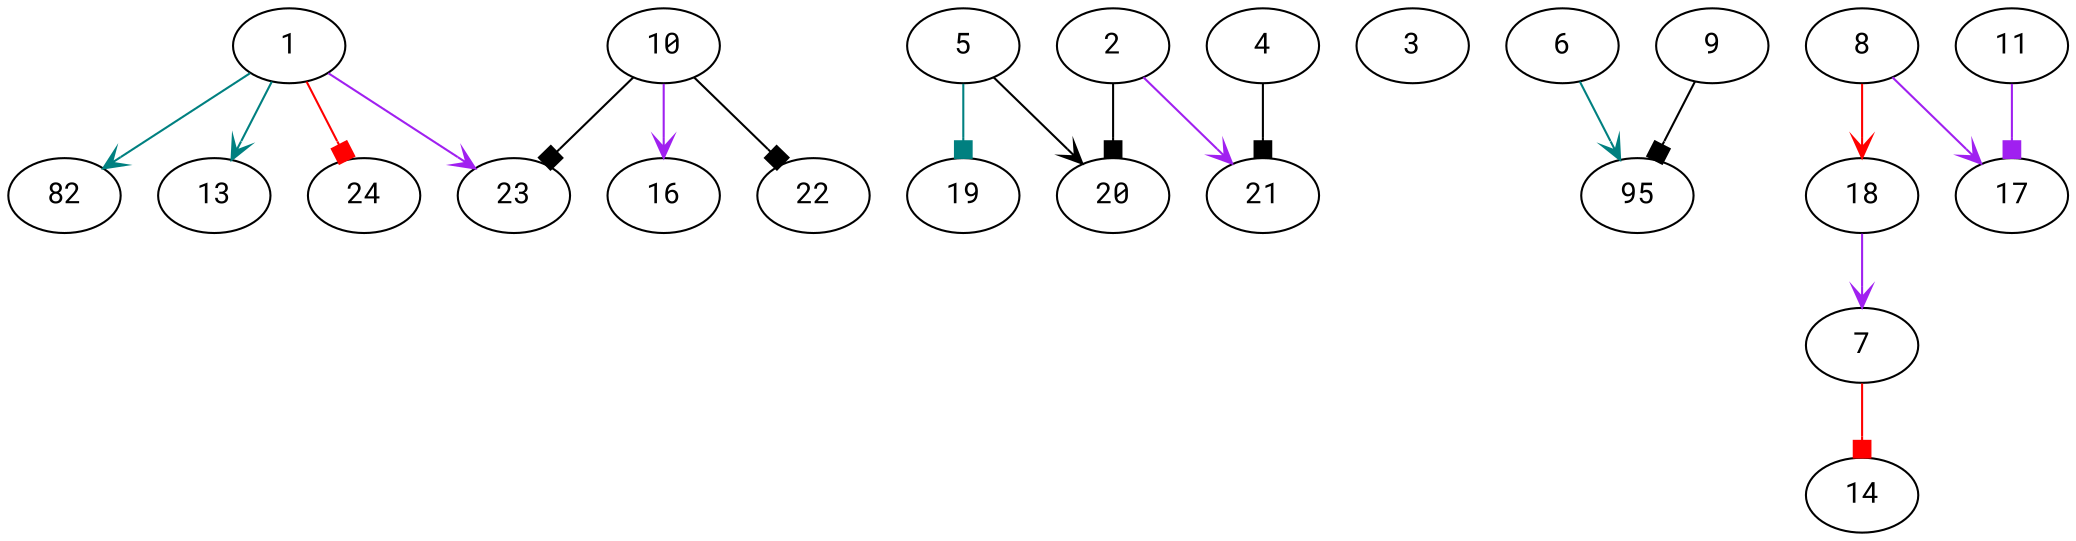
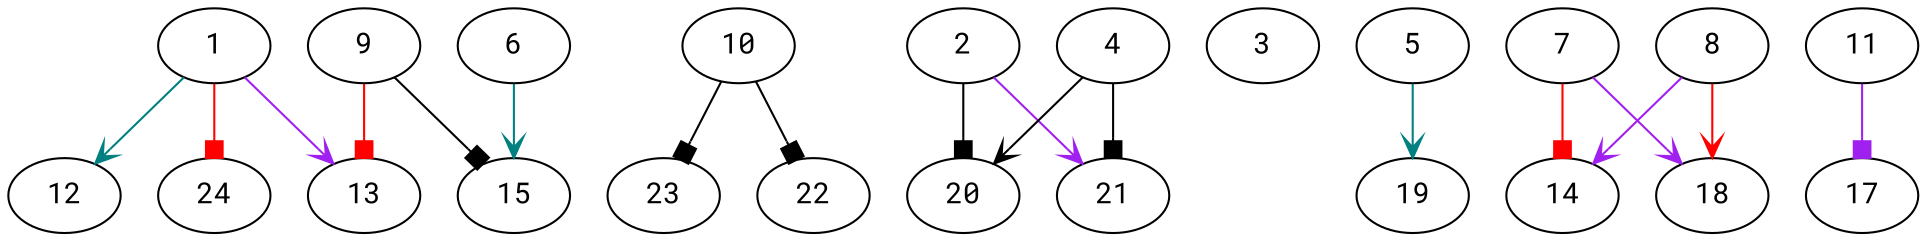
none -> (364, 110)
(963, 110) -> (1413, 110)
(257, 111) -> (281, 113)
(1031, 113) -> (1048, 111)
(1929, 113) -> (1647, 111)
(393, 115) -> none
(64, 196) -> (64, 196)
(664, 196) -> none
(1637, 196) -> (514, 196)
(1862, 260) -> (1628, 111)
